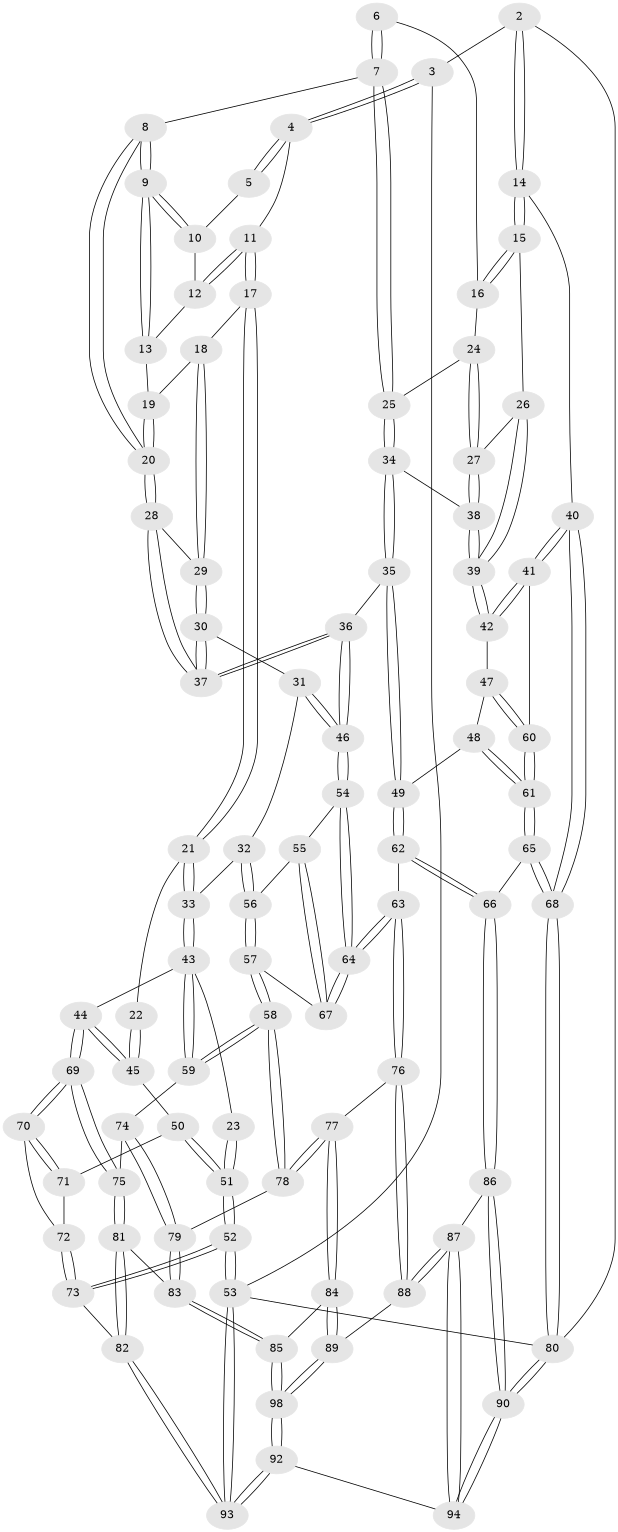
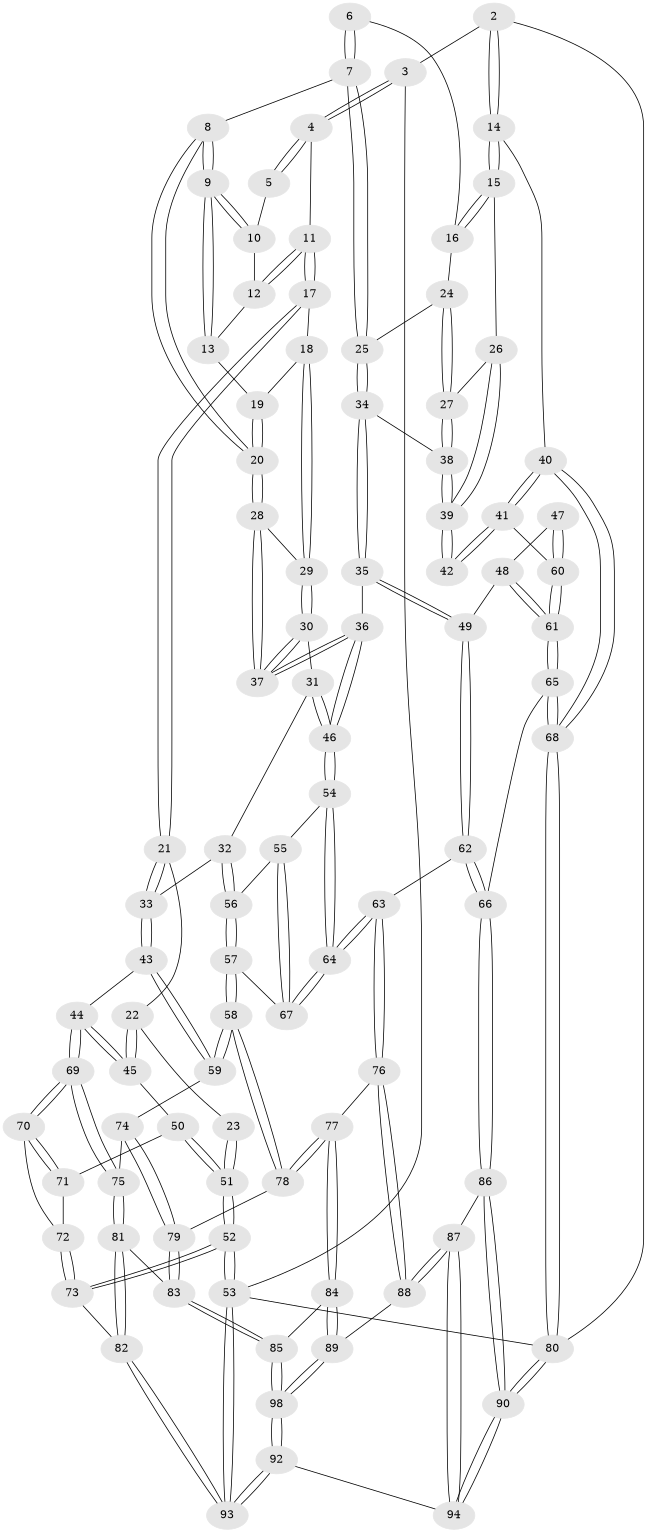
(487, 655) -> none
(218, 1042) -> (178, 1075)
